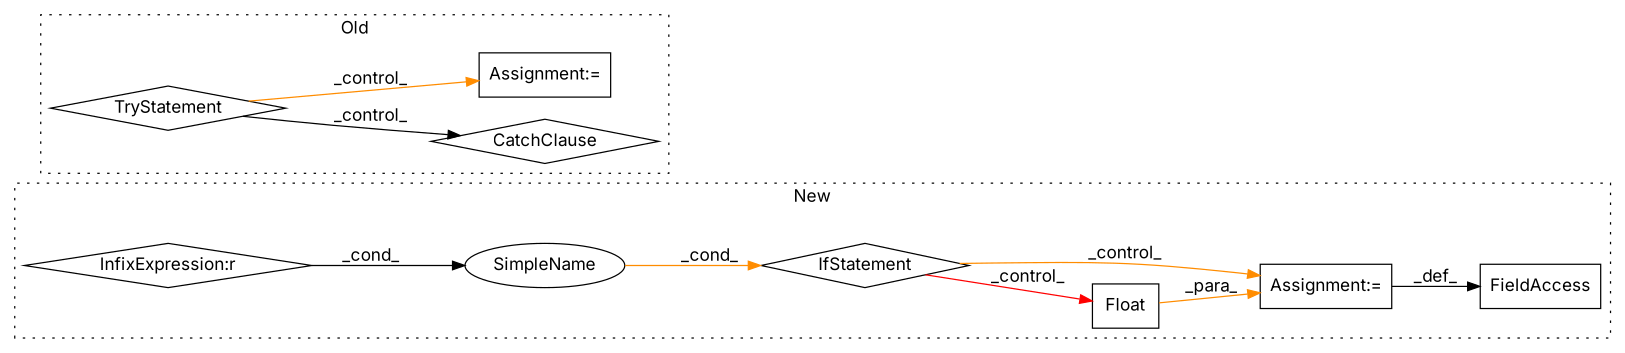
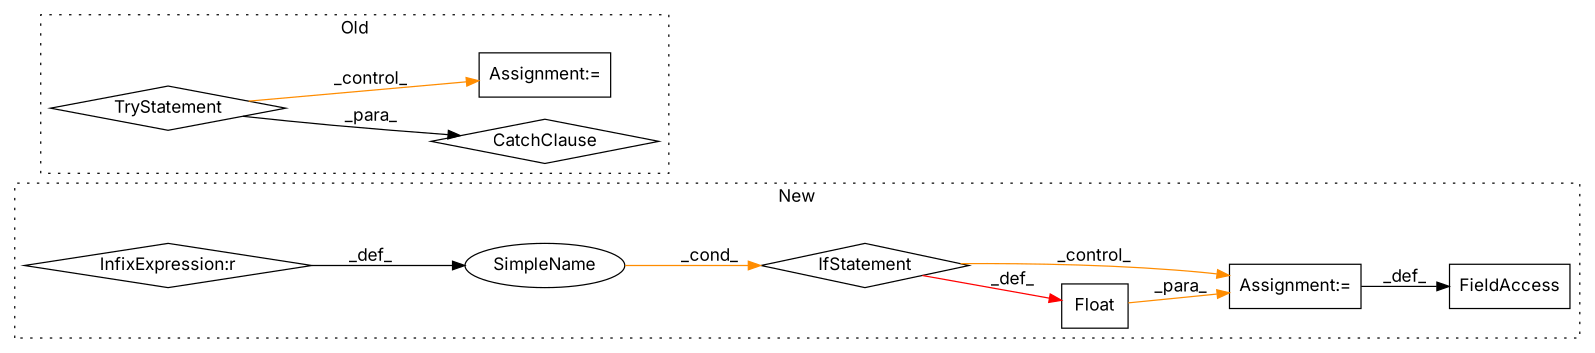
(371, 116) -> (371, 116)
(371, 256) -> (371, 256)
(1029, 277) -> (1013, 280)
